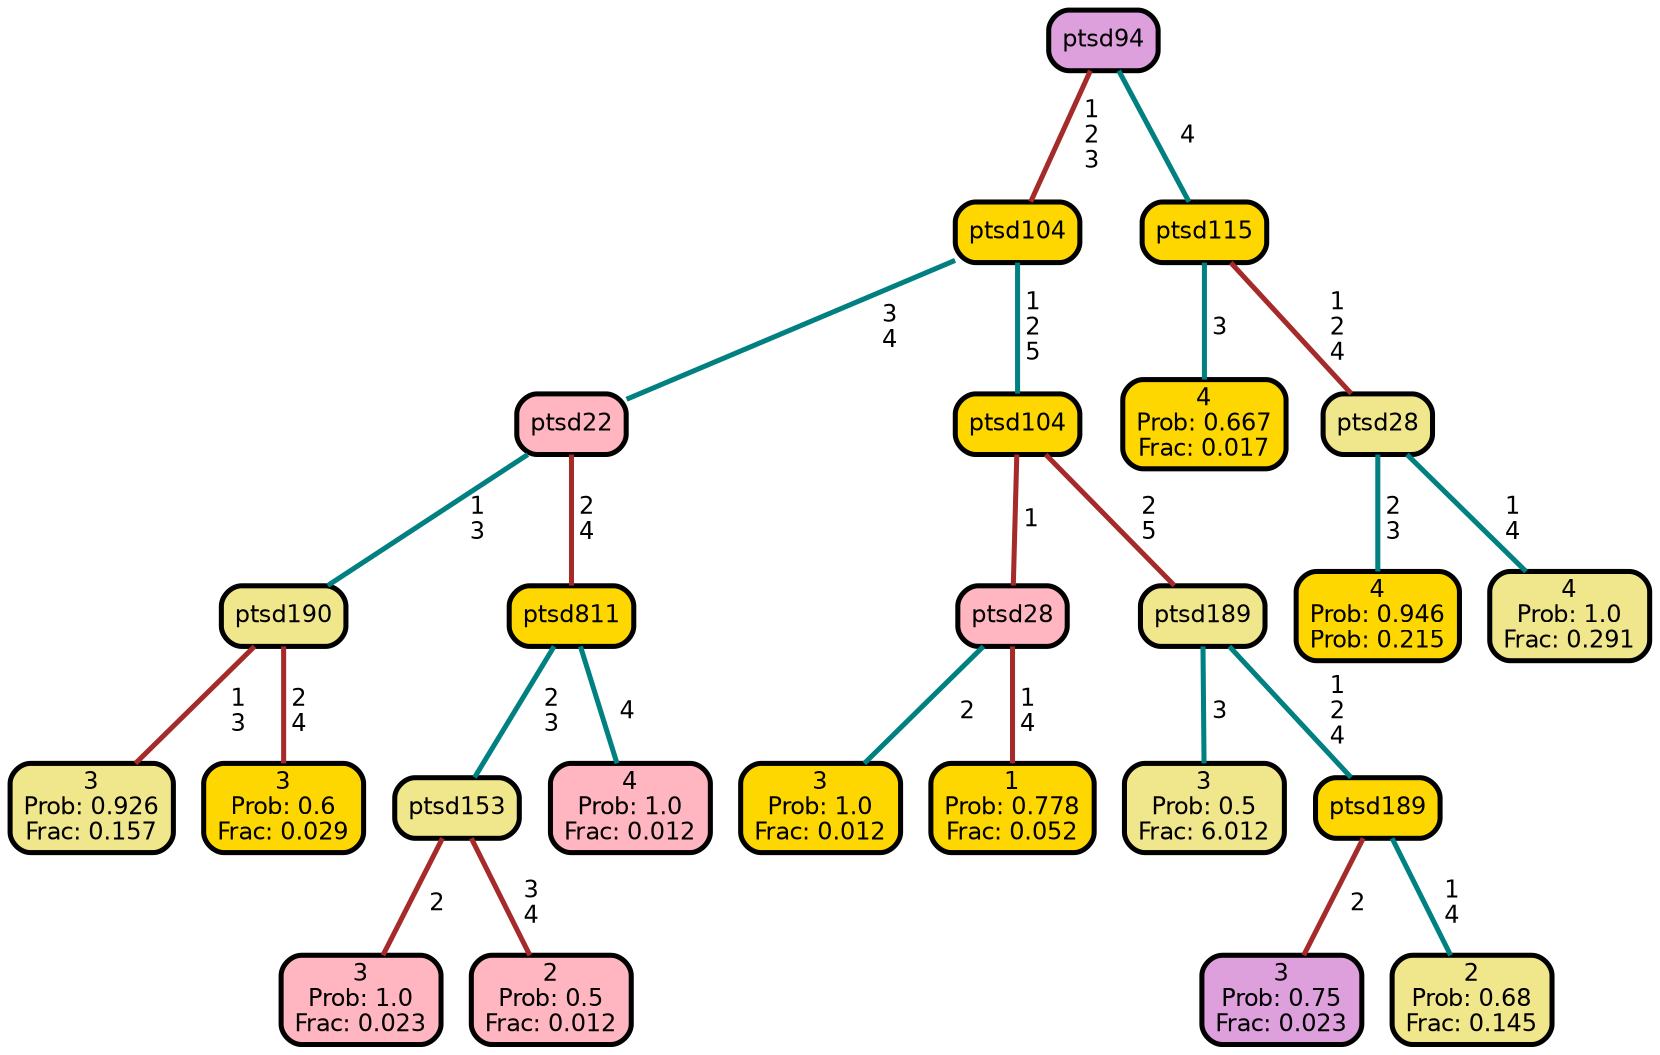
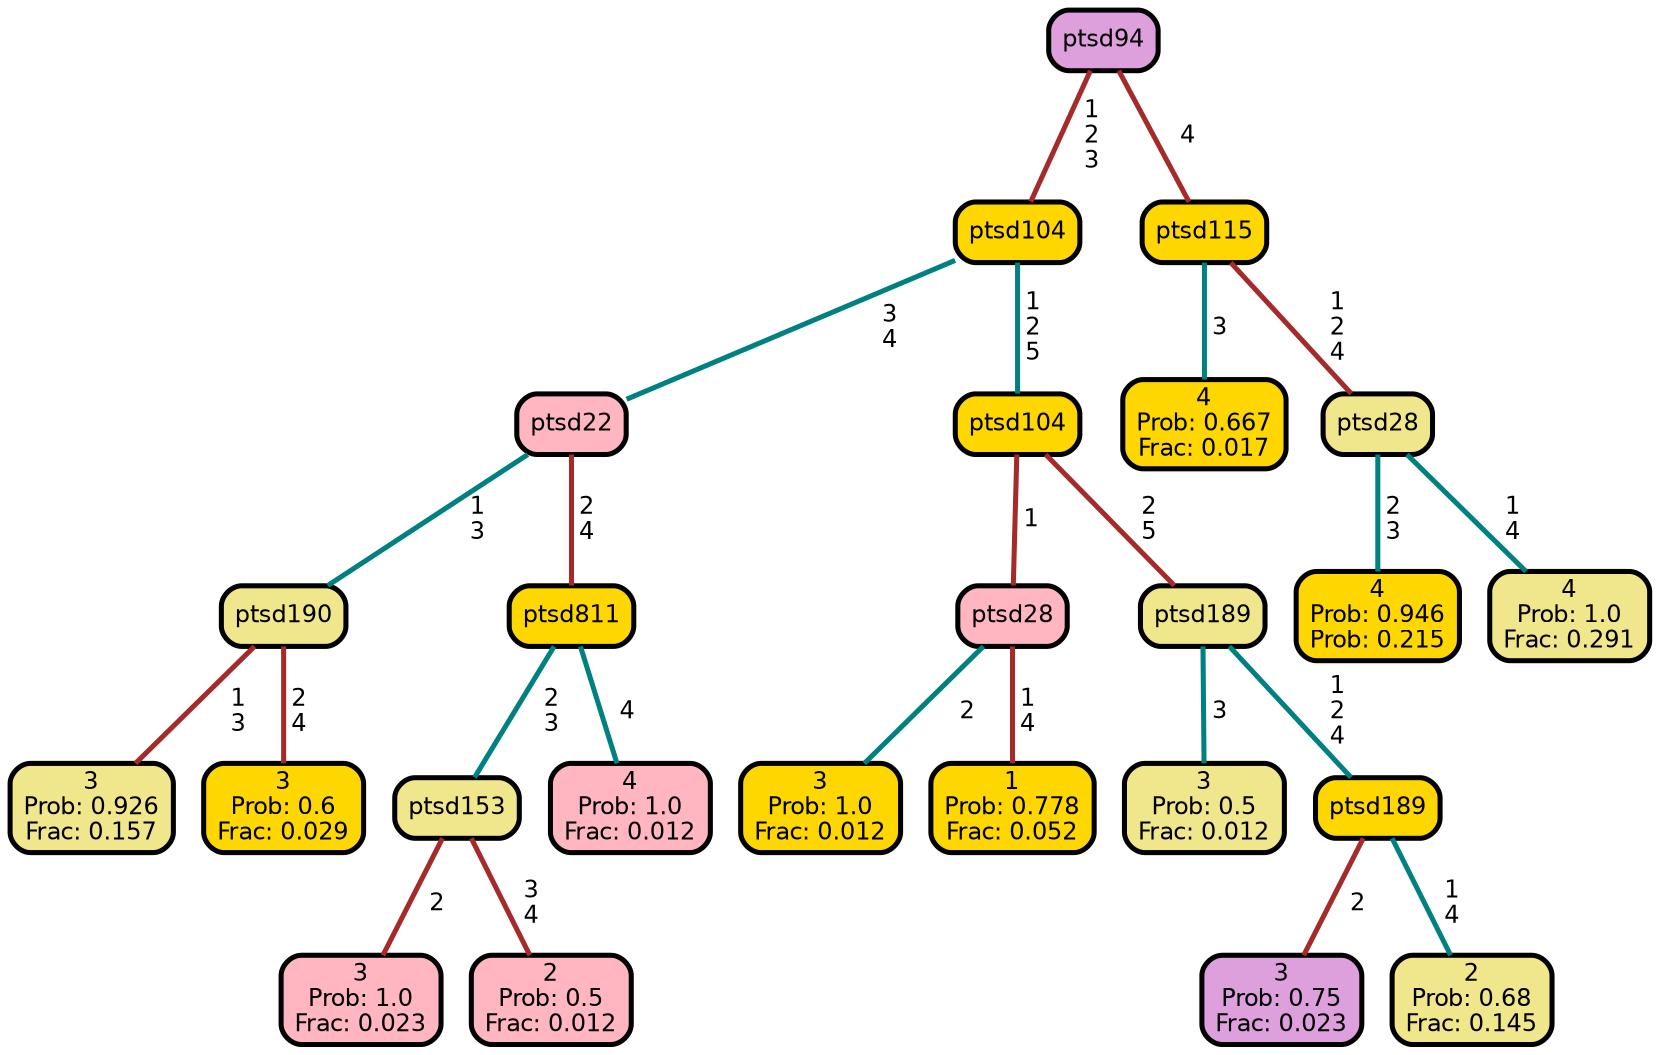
(1154, 136) -> (1154, 136)
(1204, 808) -> (1204, 808)
